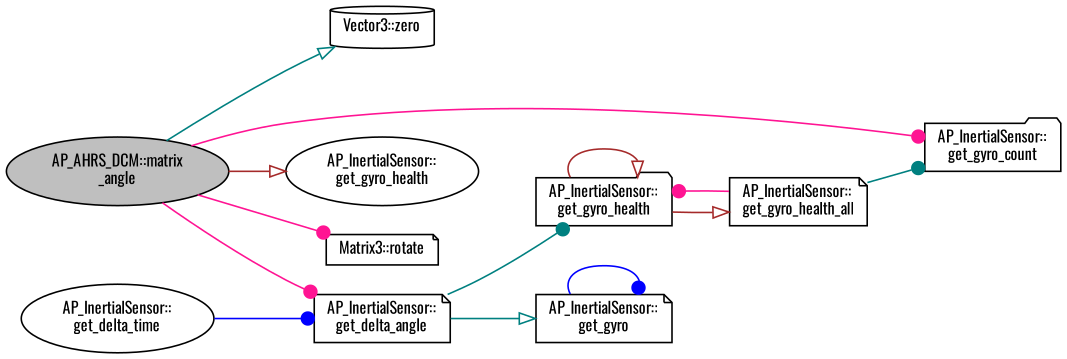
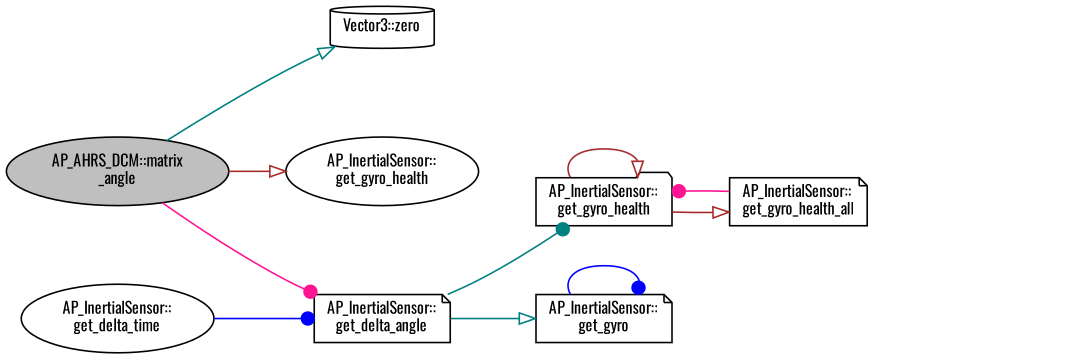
(993, 147) -> none
(382, 250) -> none
